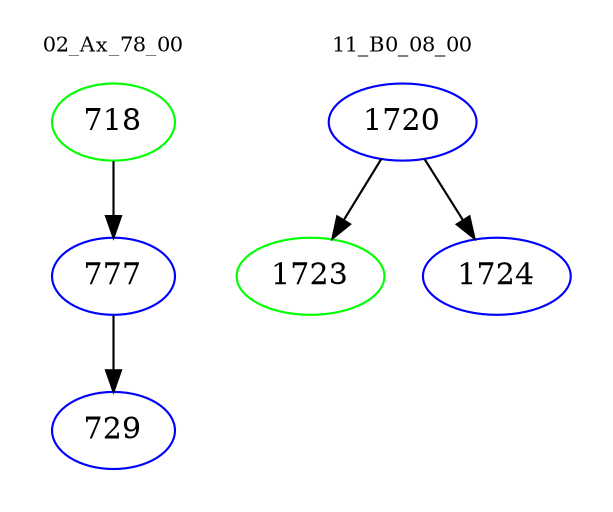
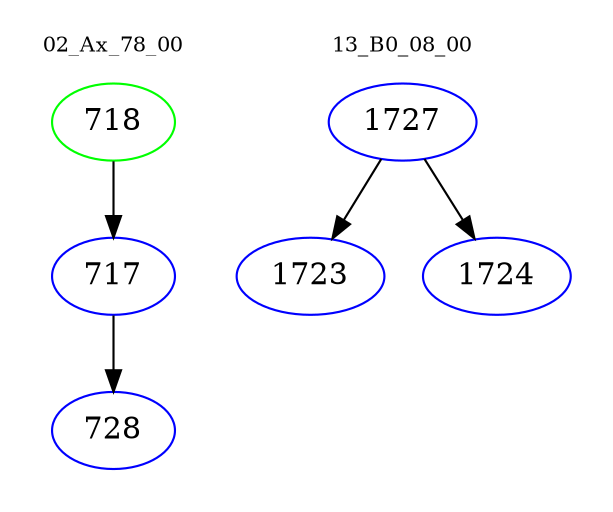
(403, 46) -> (403, 46)
(403, 122) -> (403, 122)
(114, 276) -> (114, 276)
(311, 276) -> (311, 276)
(114, 430) -> (114, 430)
